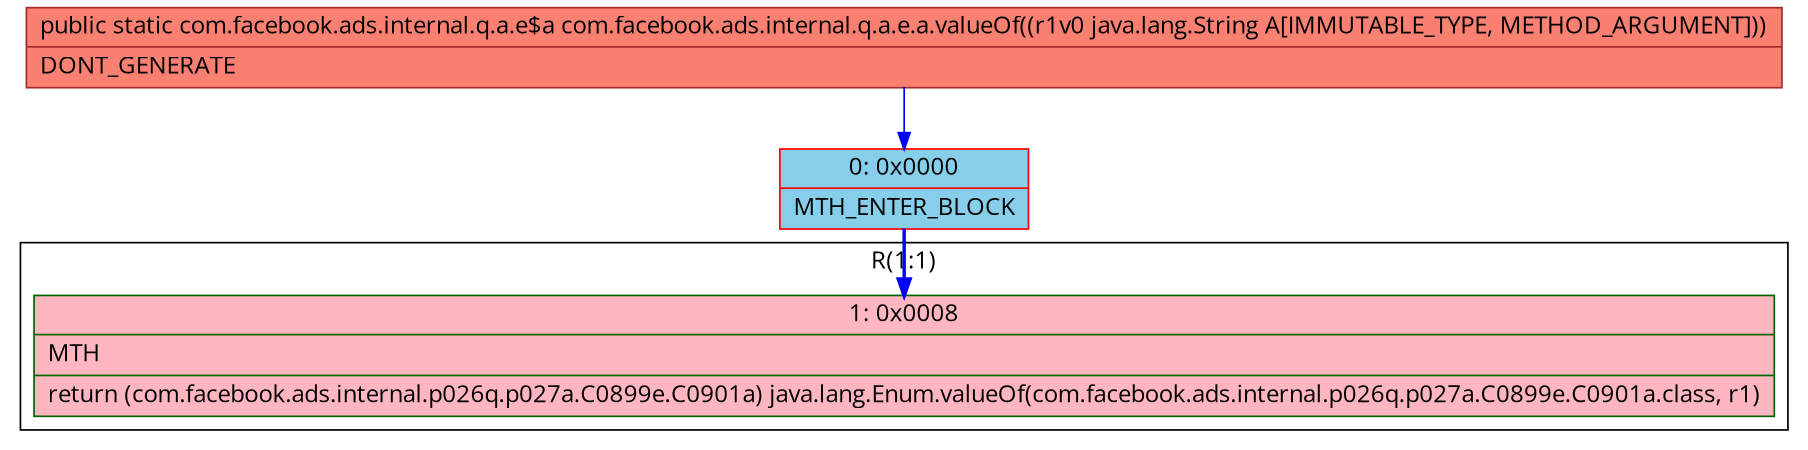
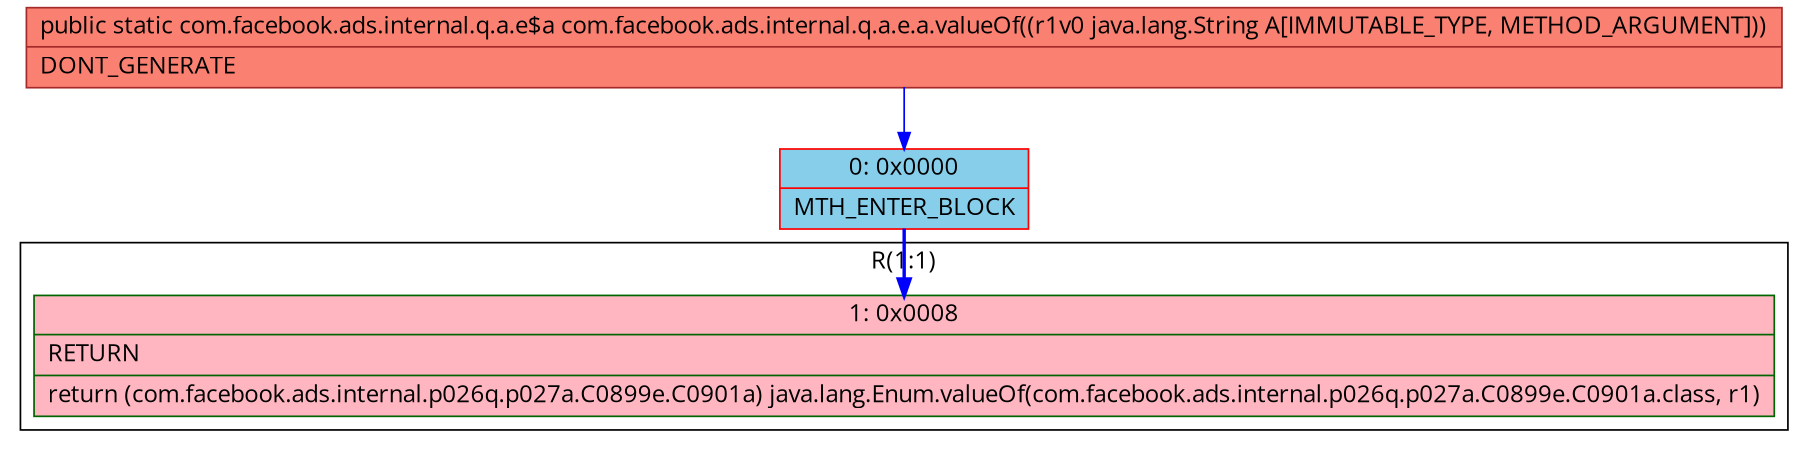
(74, 354) -> (95, 354)
